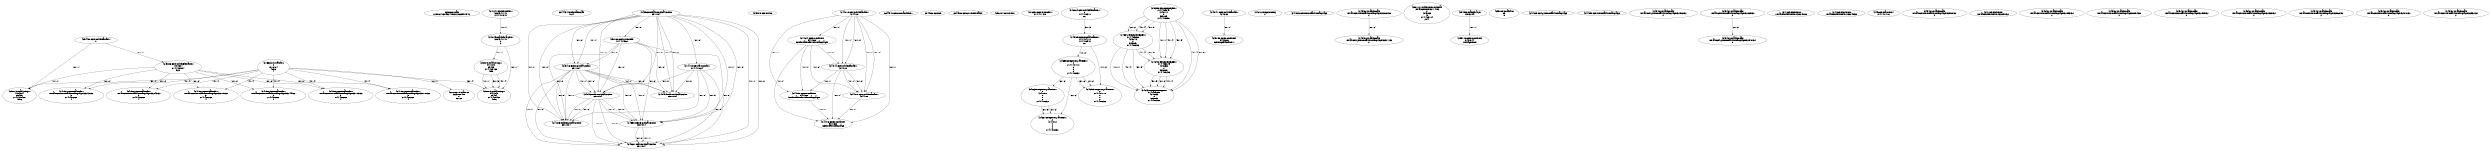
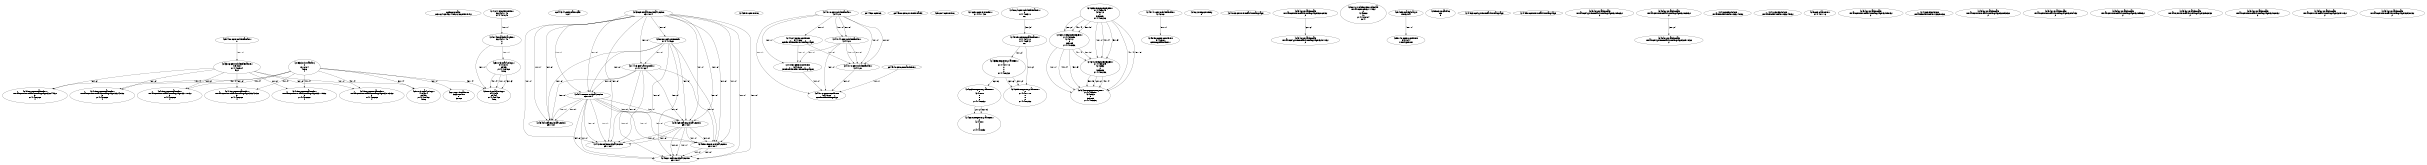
none -> (655, 53)
(828, 54) -> none
(60, 66) -> none
none -> (605, 80)
(775, 91) -> (870, 82)
(1068, 96) -> none
